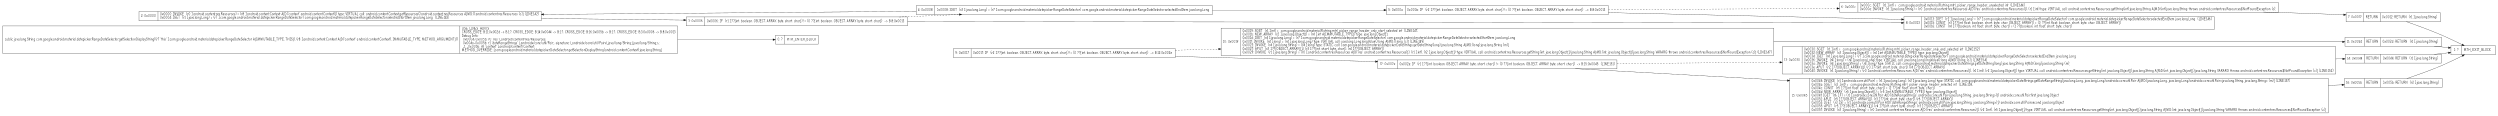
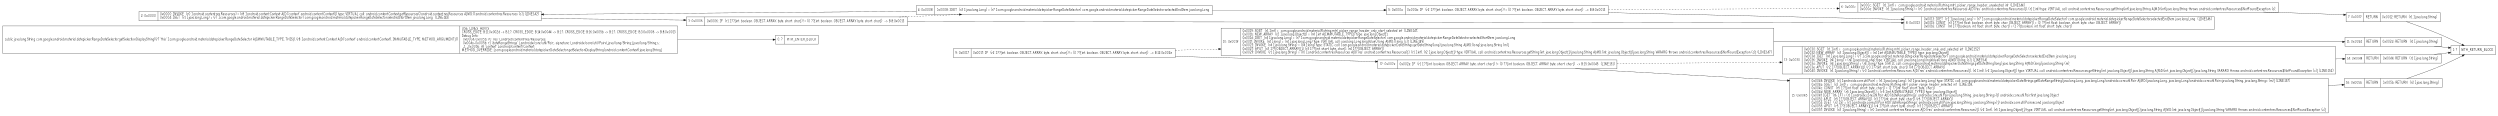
(2477, 50) -> (2477, 50)
